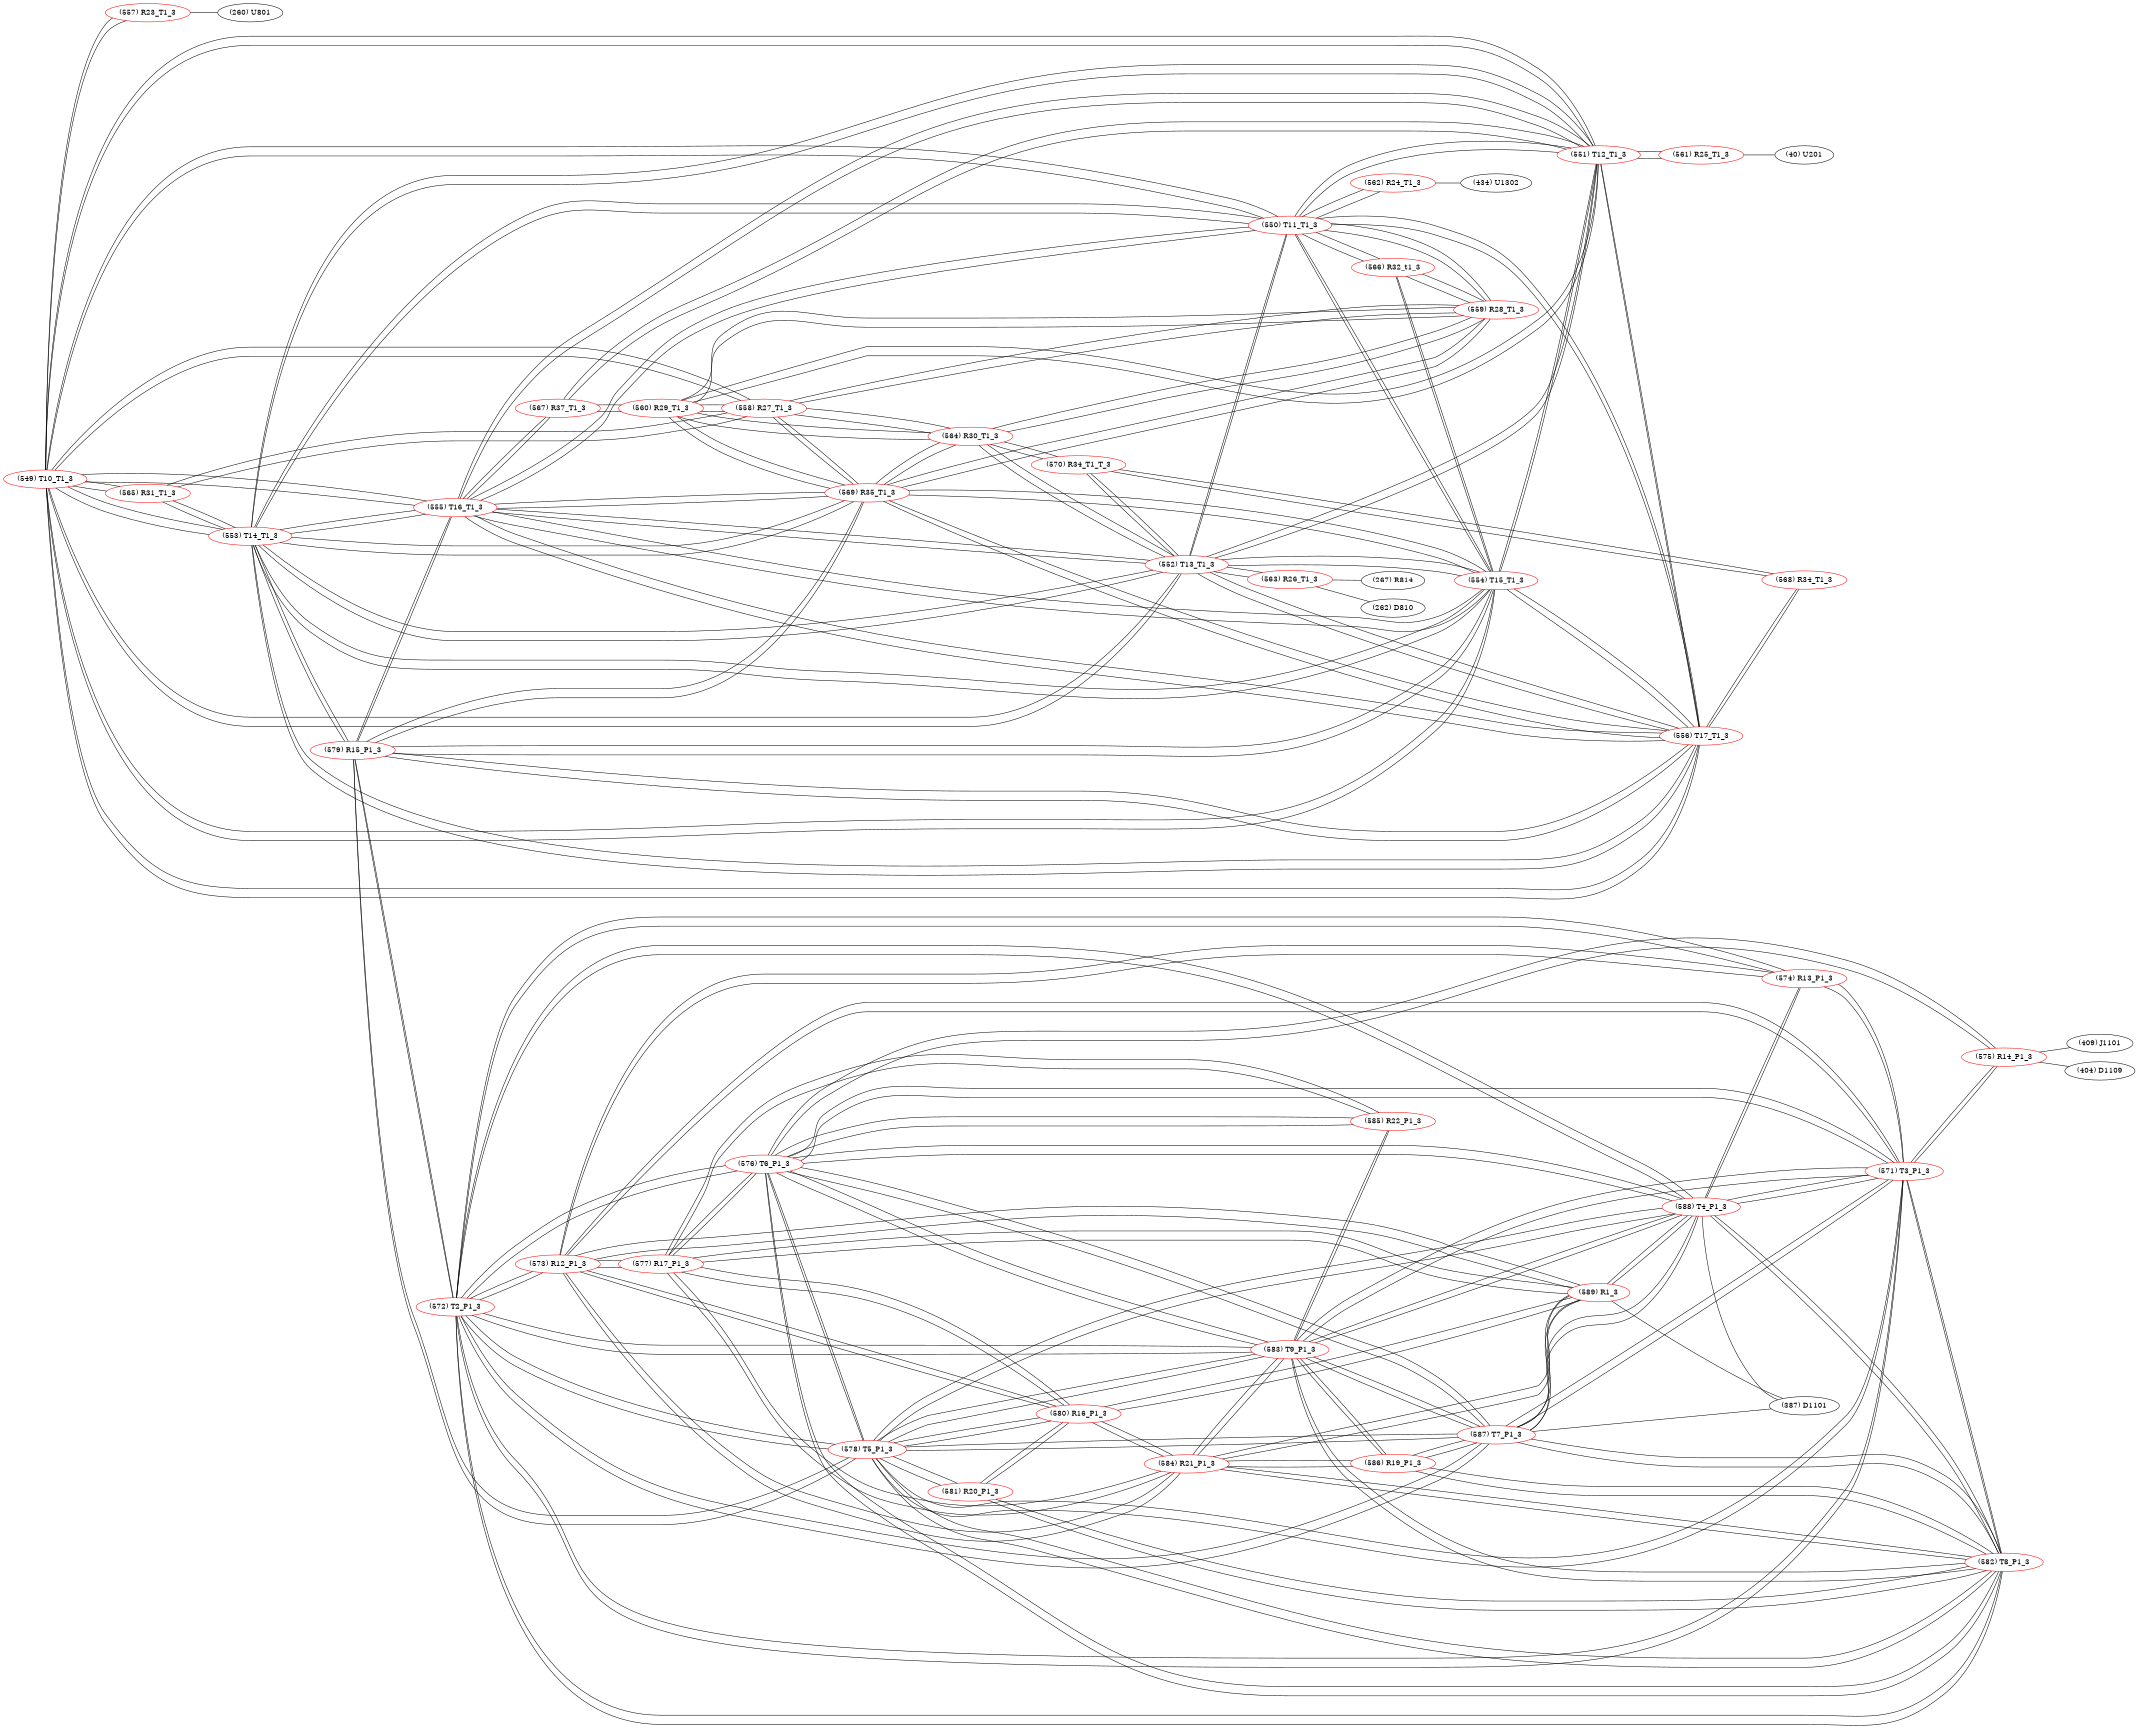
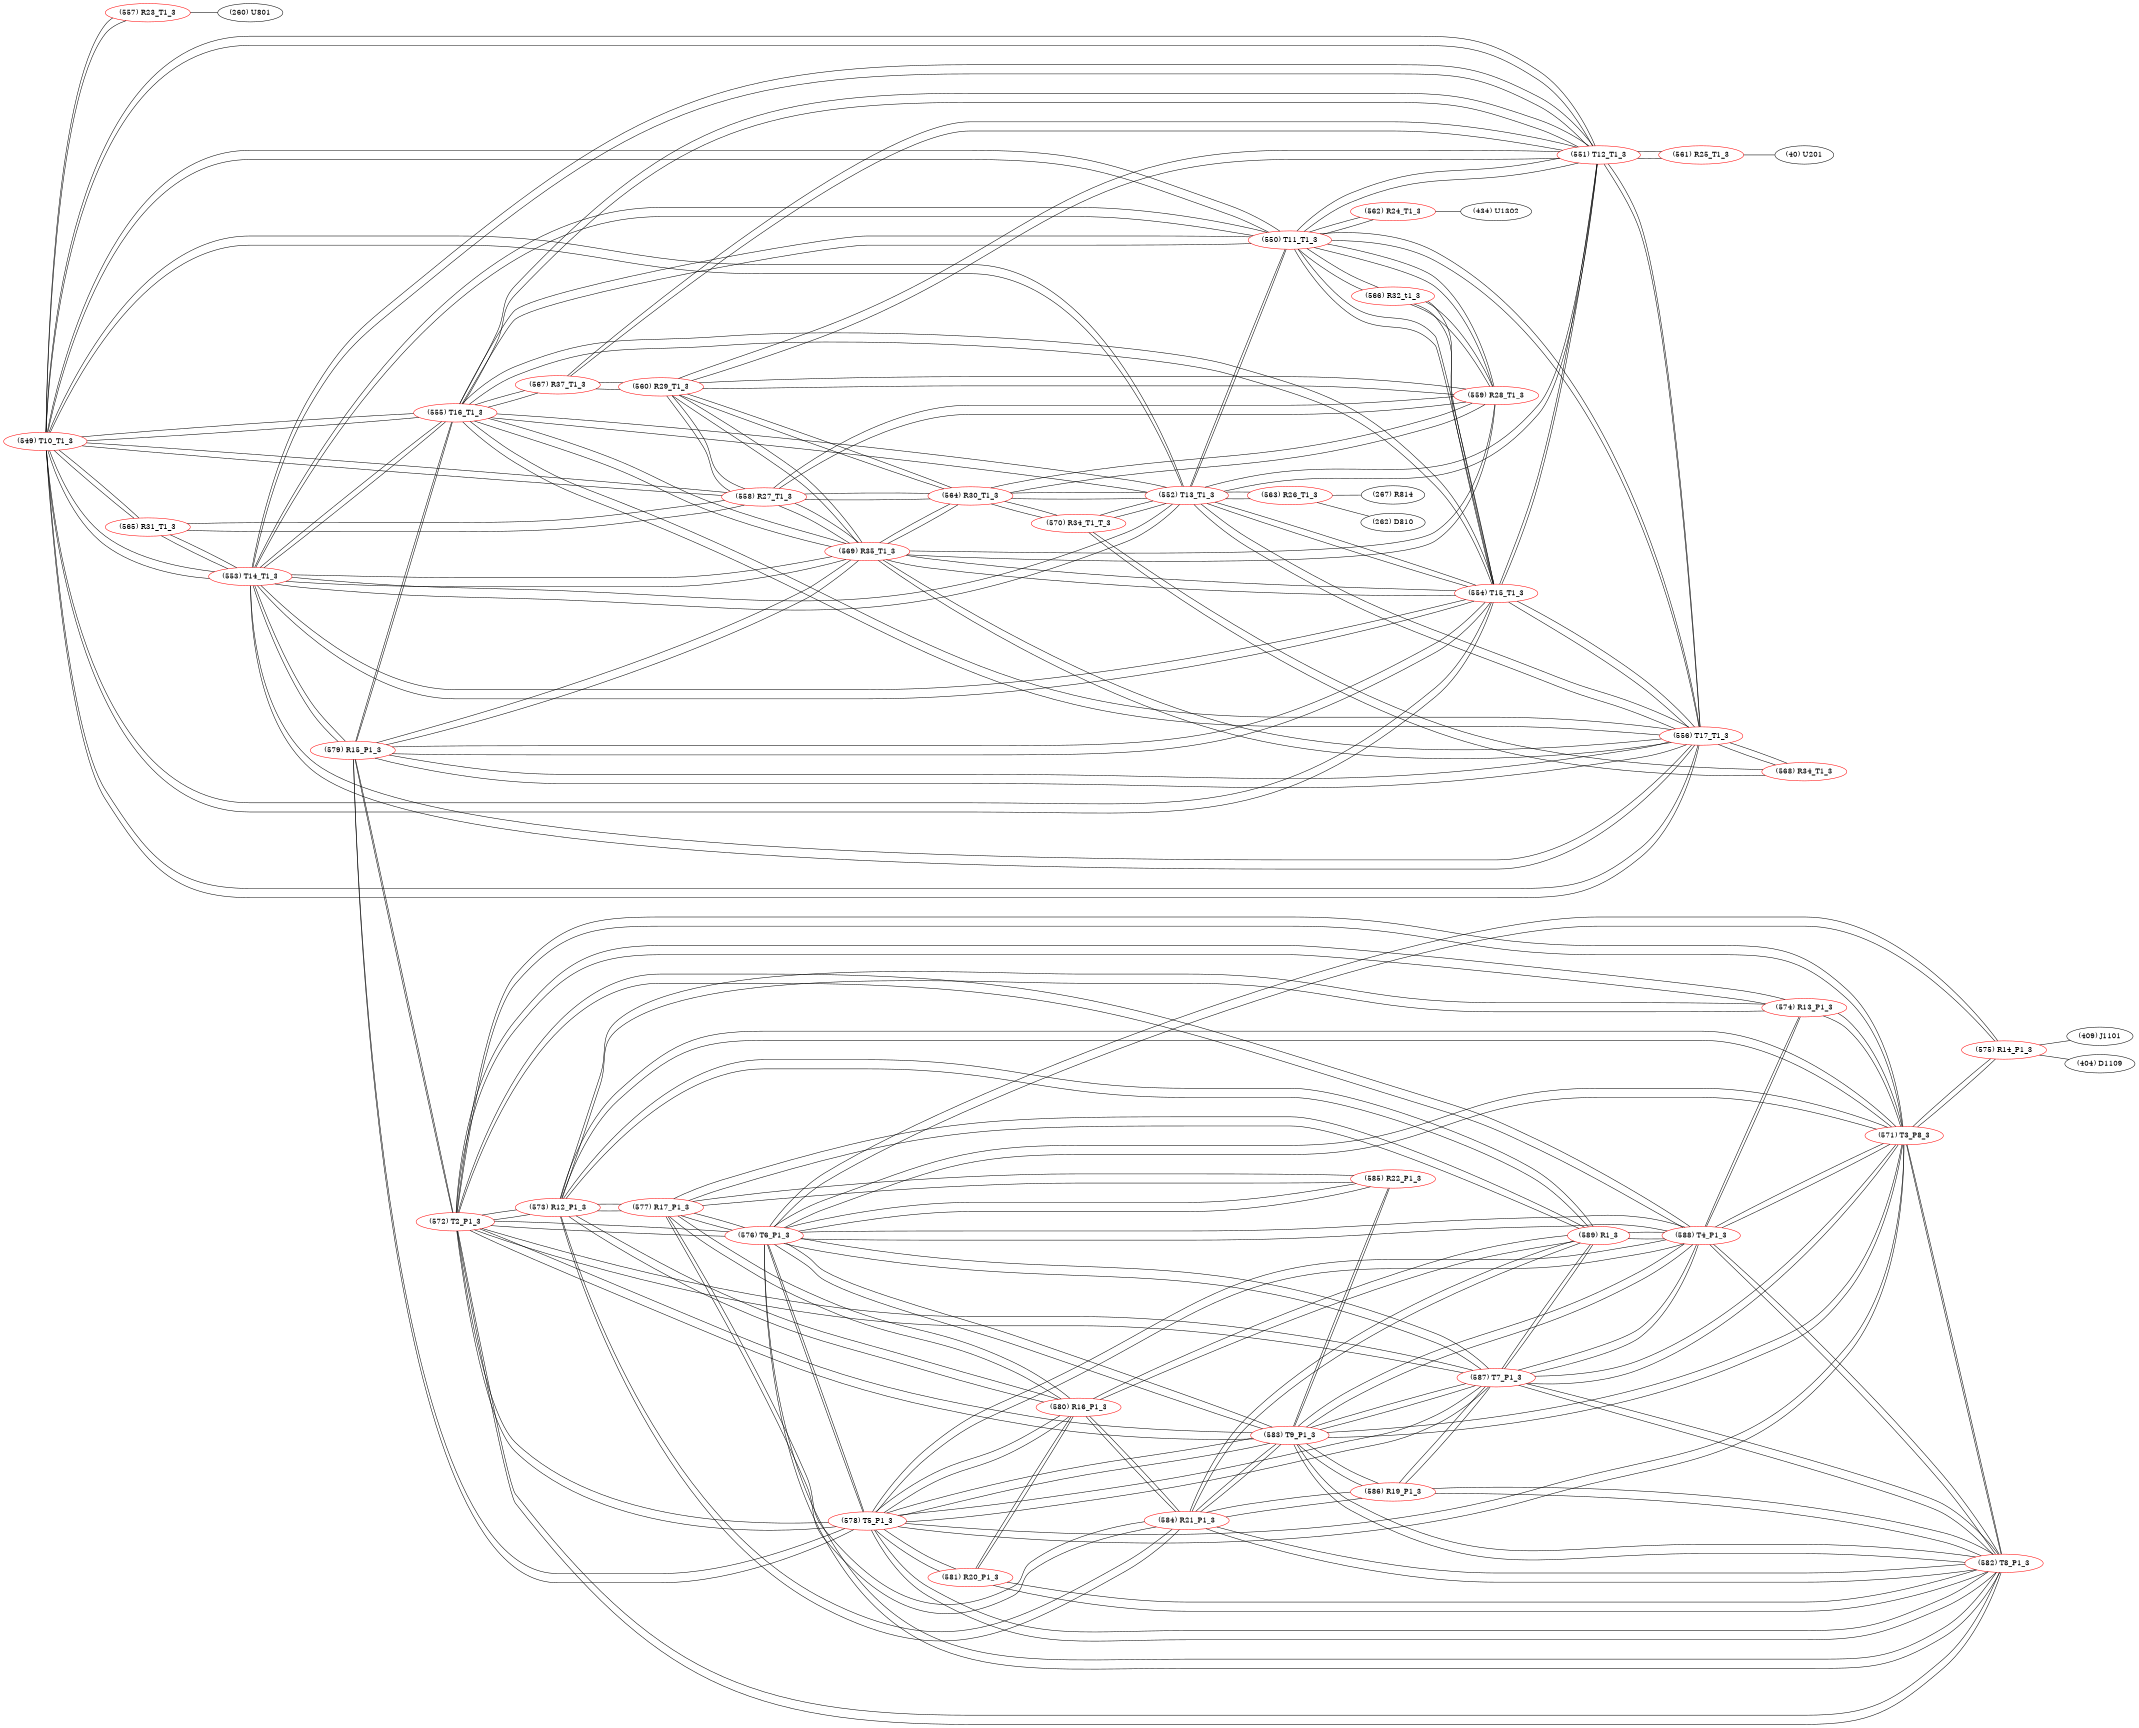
(1904, 1171) -> (1904, 1136)
(1804, 1406) -> none
